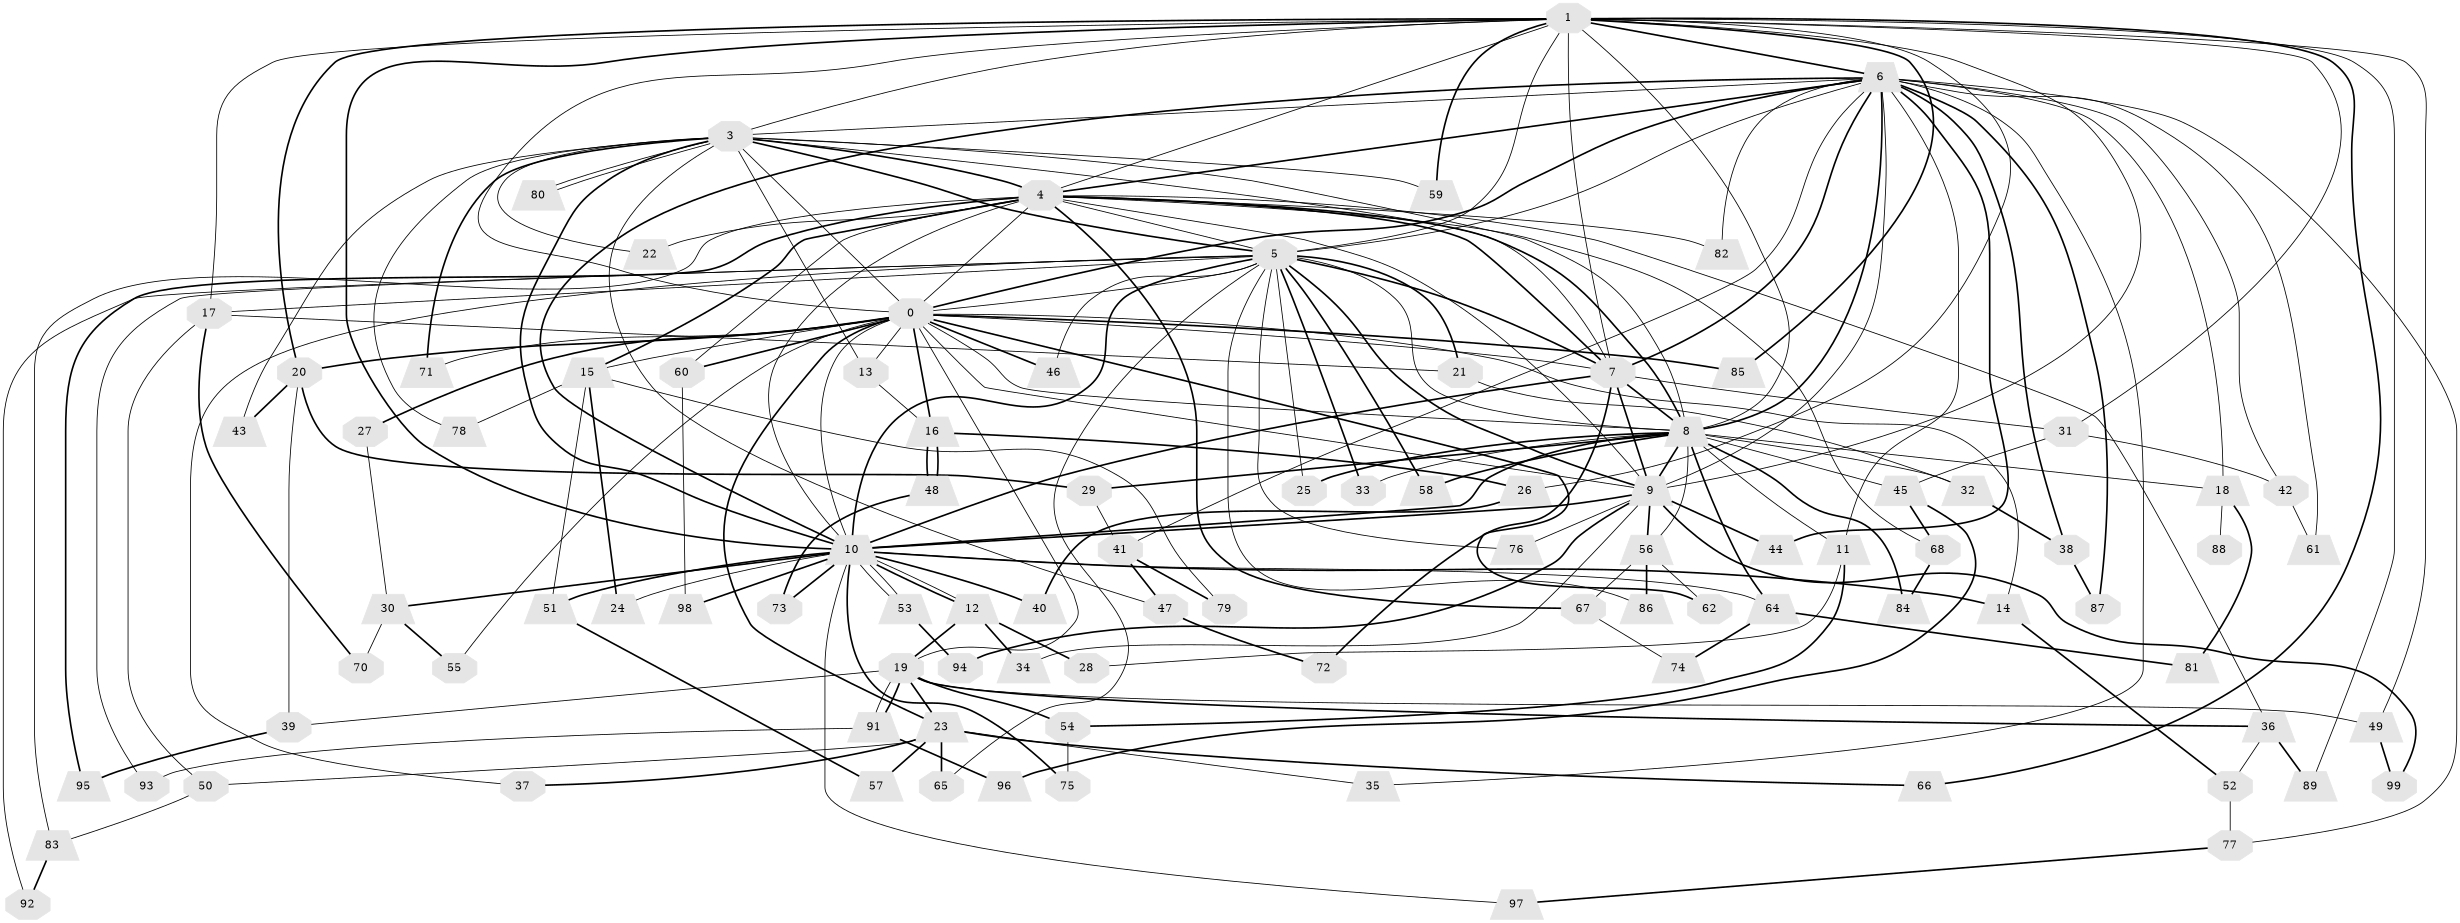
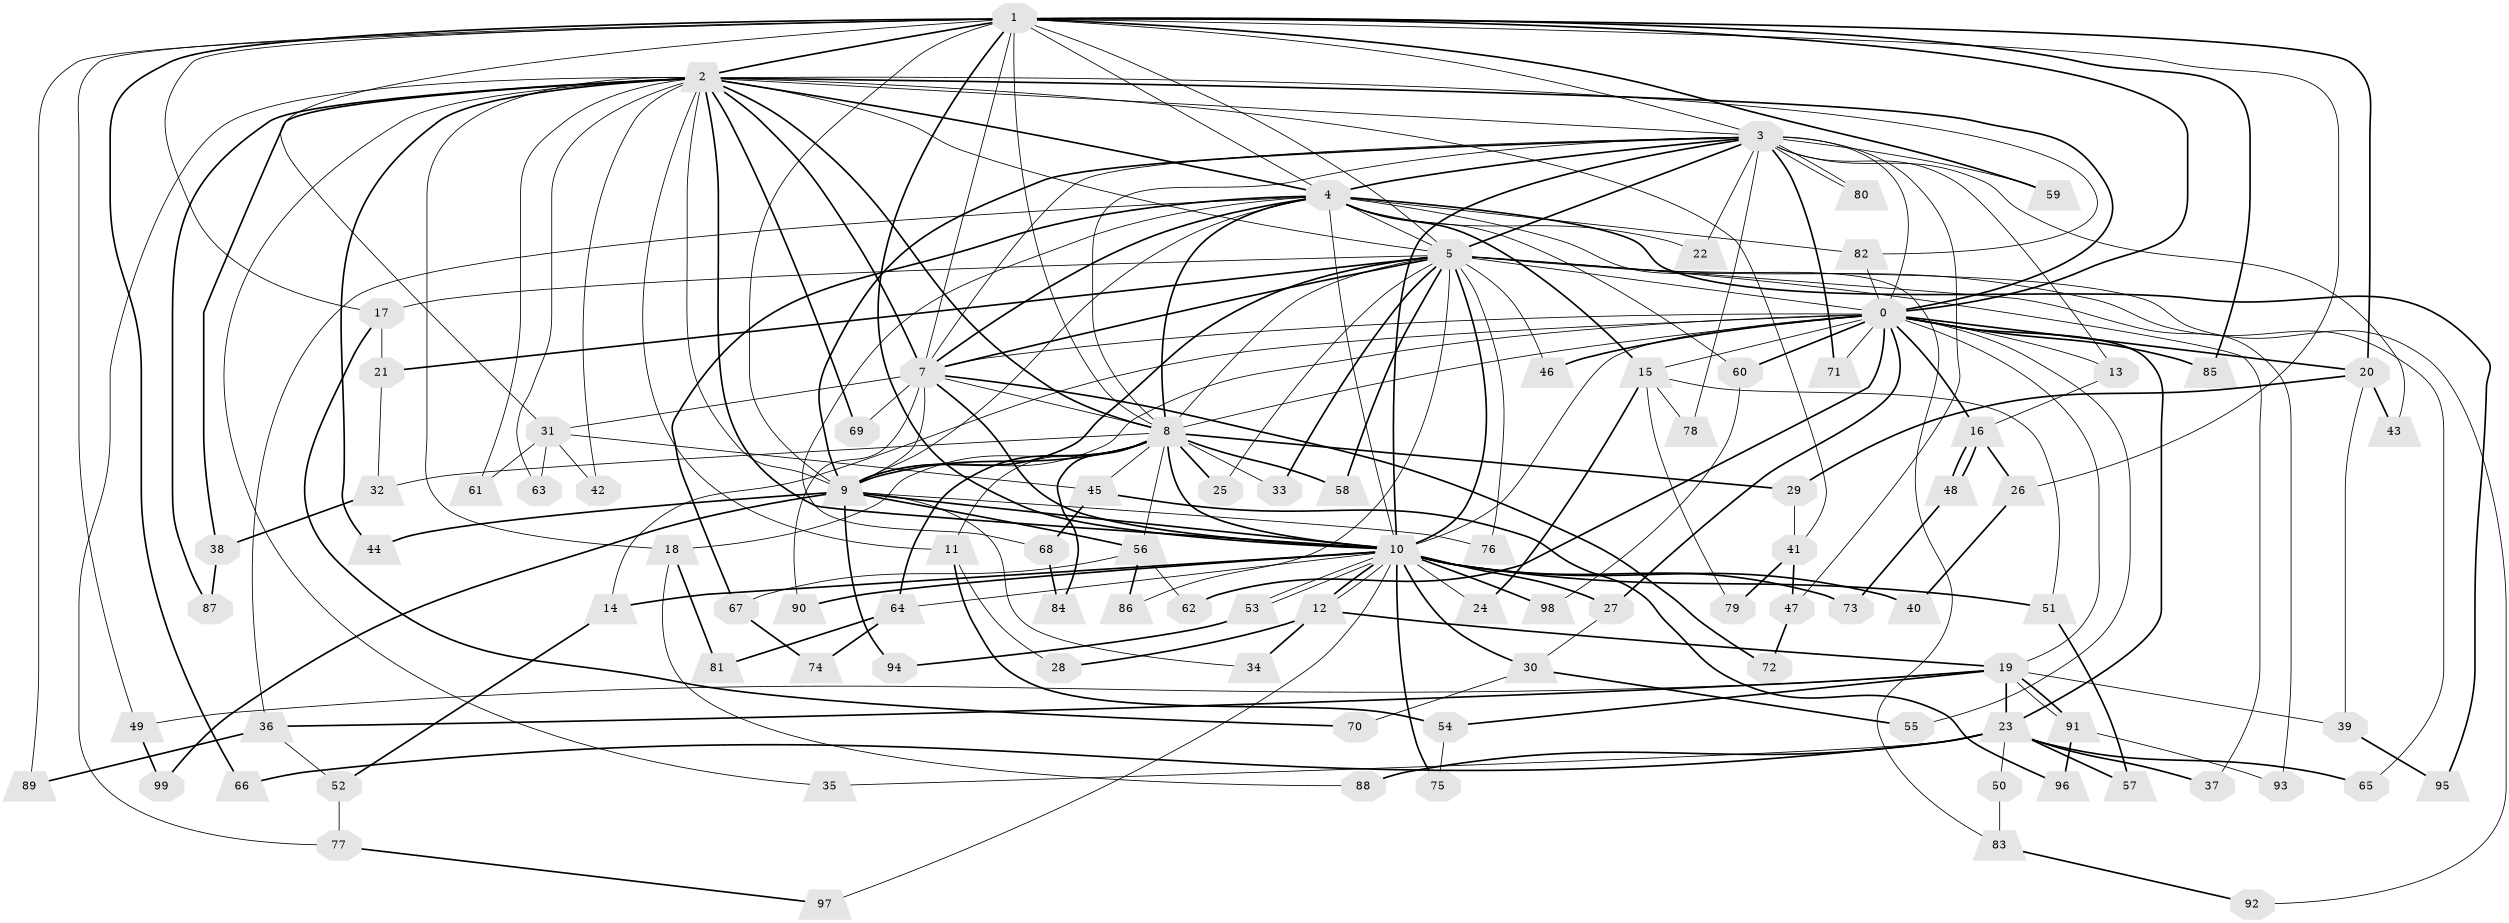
(769, 74) -> (1891, 48)
(1881, 77) -> (703, 77)
none -> (1103, 170)
(976, 254) -> (1873, 284)
(1650, 402) -> (1048, 403)
(1628, 421) -> (908, 453)
none -> (857, 432)
none -> (539, 491)
(2300, 520) -> (513, 460)
(128, 549) -> none
none -> (1530, 580)
none -> (800, 609)
(1630, 638) -> (775, 638)
none -> (1652, 753)
